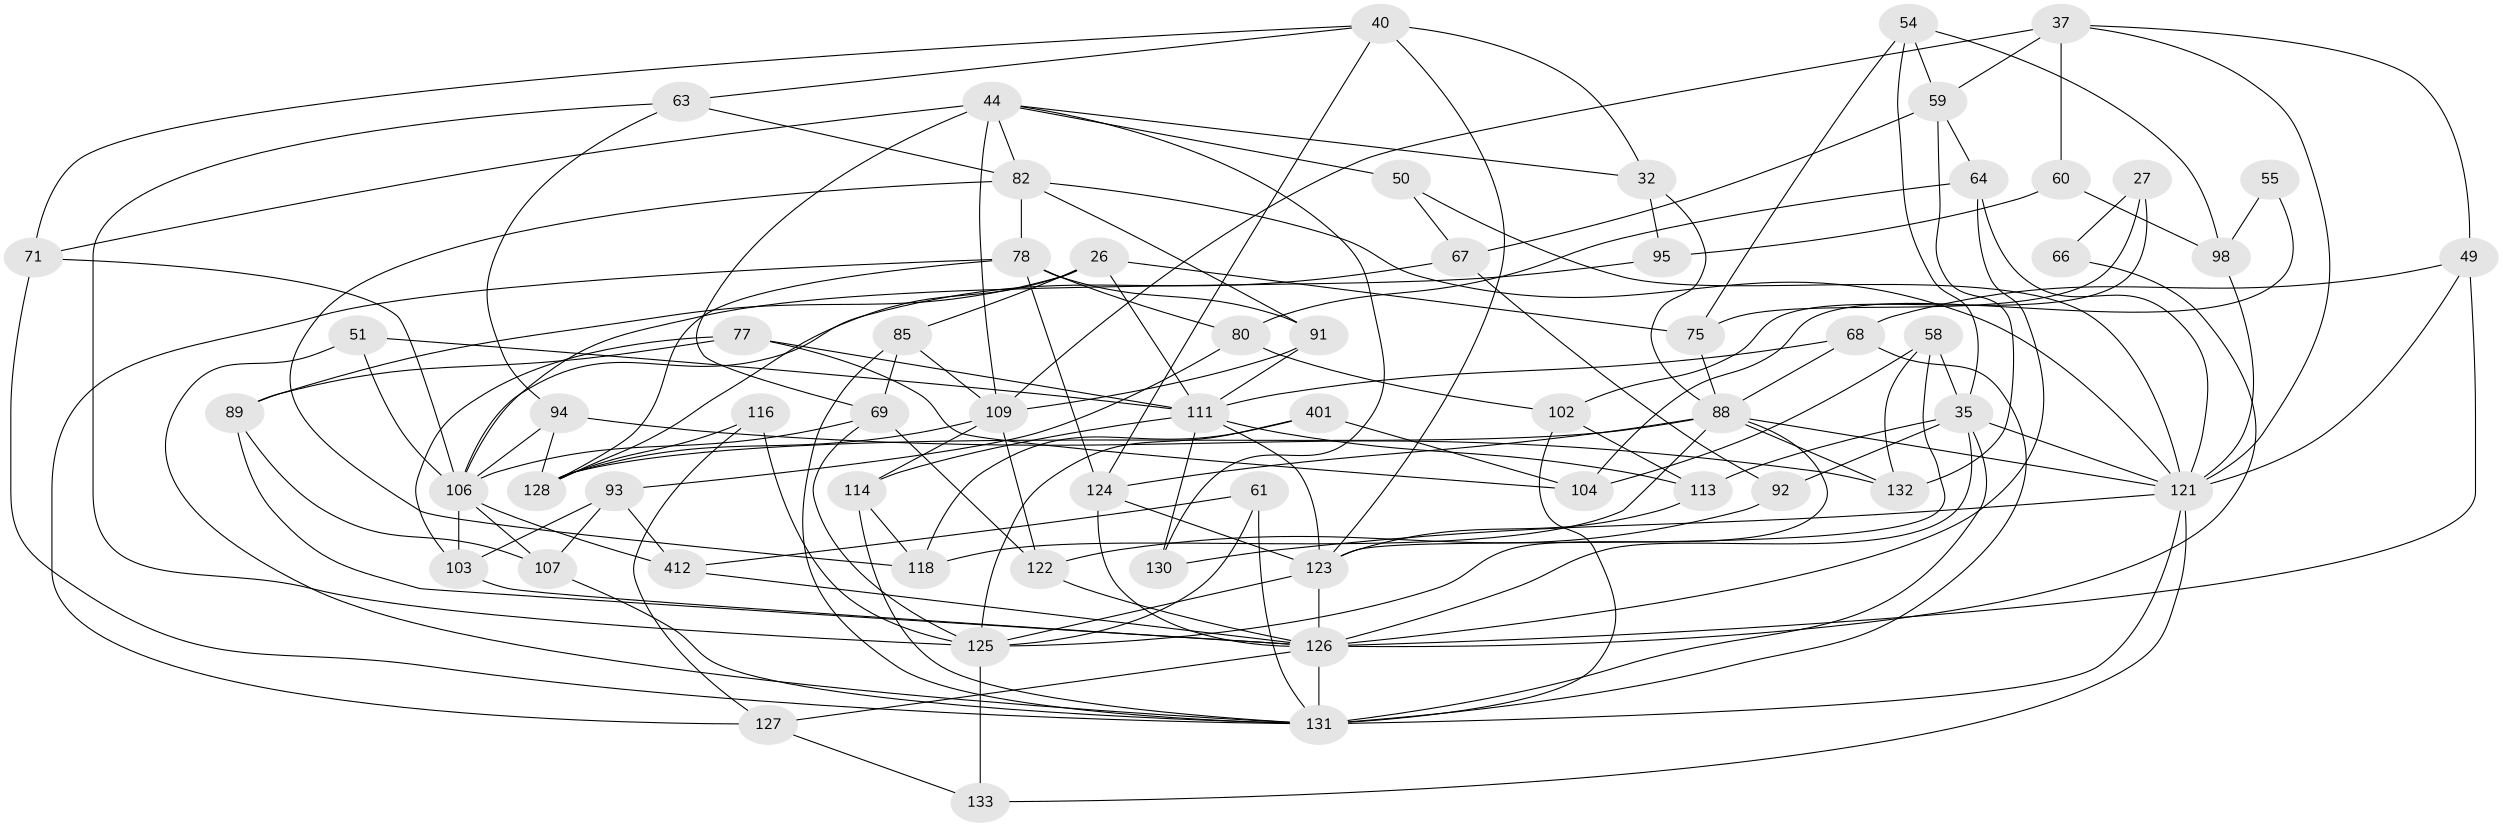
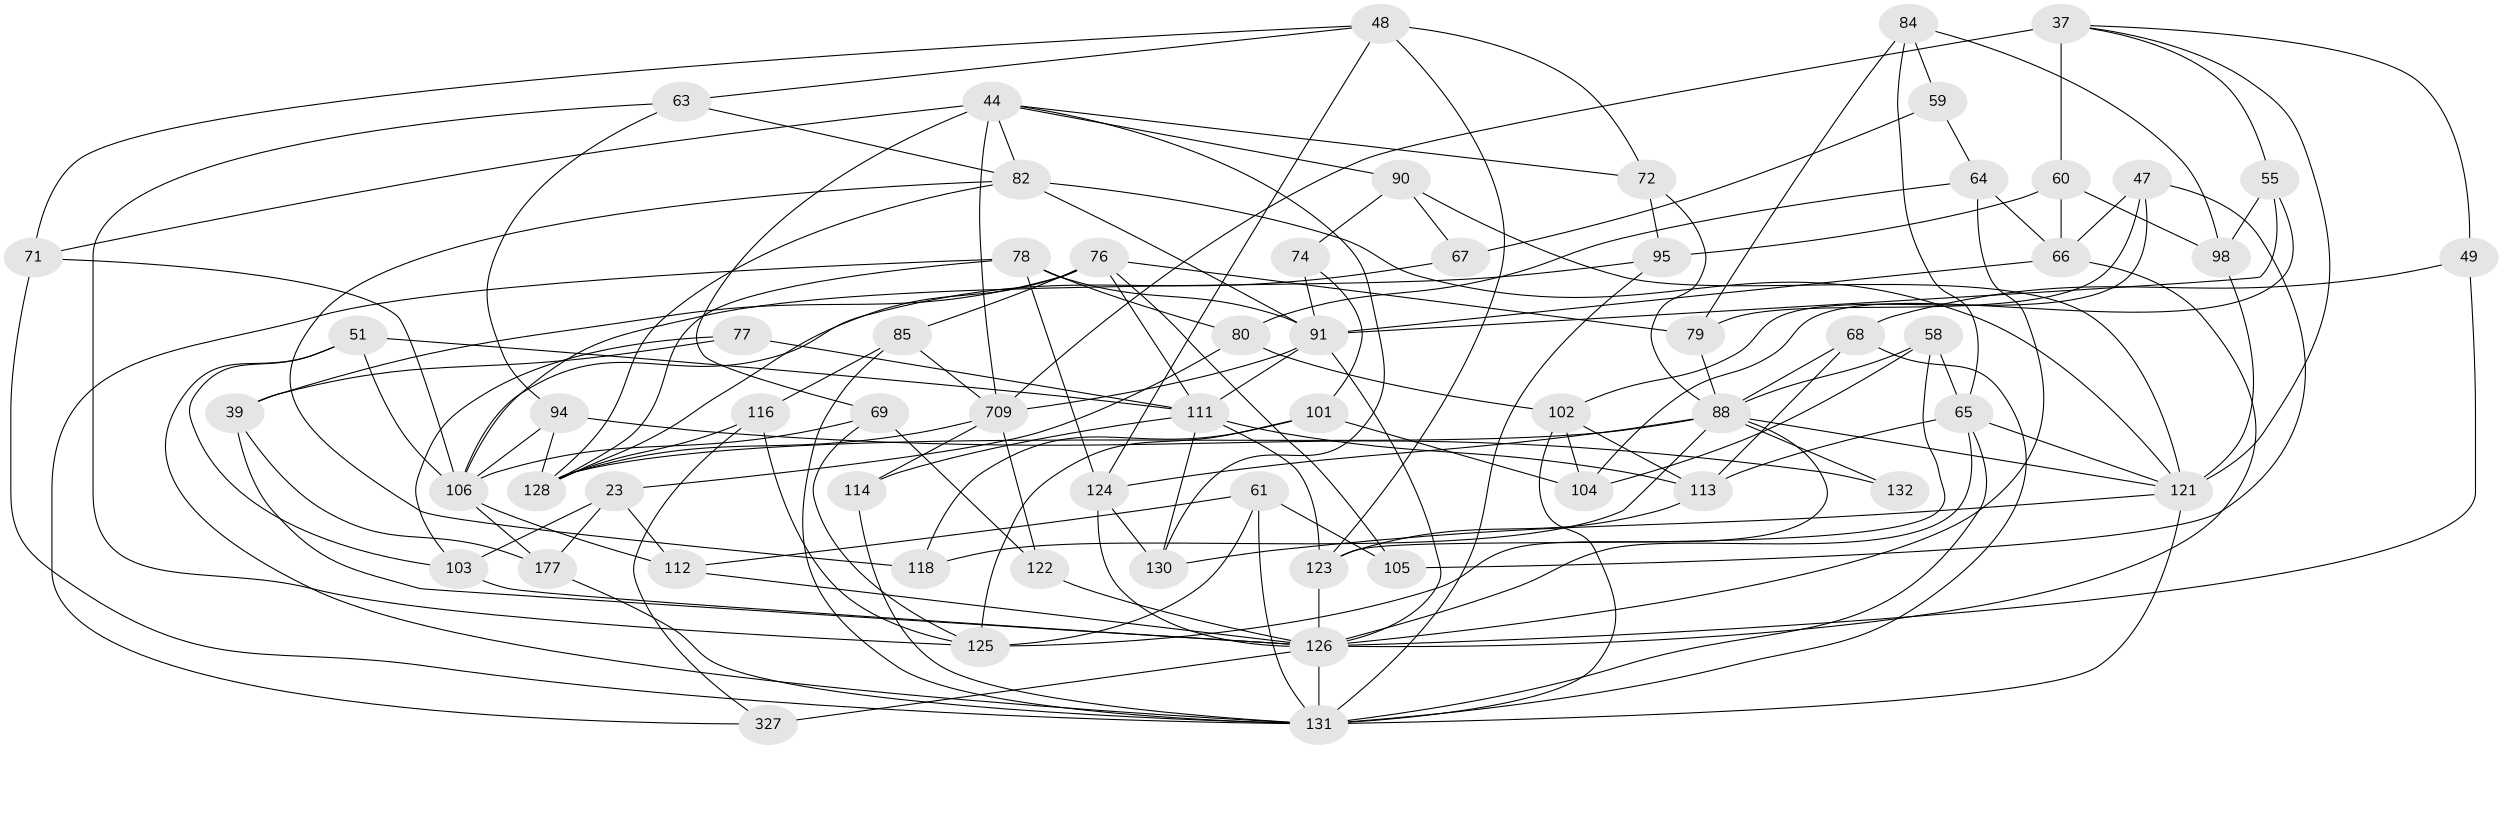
(1381, 24) -> (1381, 24)
(1909, 24) -> (1909, 24)
(1999, 63) -> (2200, 66)
(1401, 180) -> (1401, 180)
(1647, 180) -> (1647, 180)
(2142, 180) -> (2142, 180)
(1021, 219) -> (756, 259)
none -> (2061, 219)
(1099, 258) -> (1099, 258)
none -> (1300, 258)
none -> (1707, 295)
(2137, 298) -> (2020, 219)
none -> (1721, 311)
(2008, 316) -> none
(1695, 335) -> (1695, 335)
(1527, 371) -> (1779, 414)
(892, 372) -> (844, 368)
(2357, 407) -> none
(1886, 408) -> (1828, 375)
(235, 413) -> (235, 413)
(999, 413) -> (999, 413)
(1319, 413) -> (1319, 413)
(1964, 413) -> (1964, 413)
(1150, 455) -> (1574, 455)
none -> (1488, 489)
(615, 491) -> (615, 491)
(1781, 491) -> none
none -> (1424, 513)
(459, 530) -> (219, 470)
(889, 530) -> none
(1209, 530) -> (1129, 530)
(547, 569) -> (547, 569)
(677, 569) -> (677, 569)
none -> (1397, 569)
(1135, 611) -> none
(768, 725) -> (768, 725)
(980, 803) -> none
